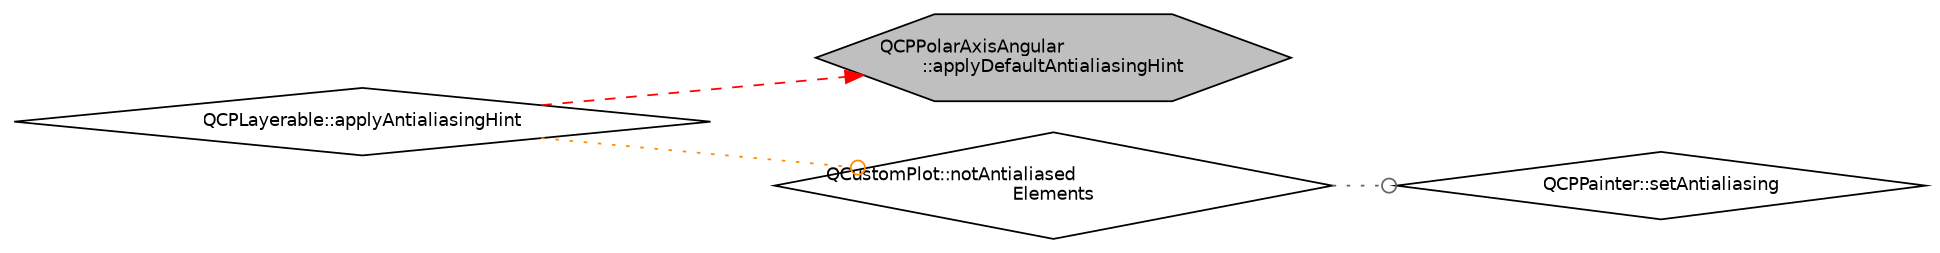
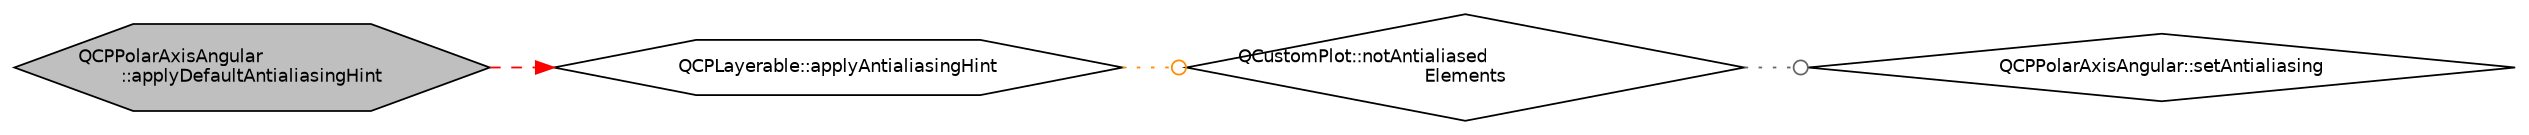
(693, 91) -> (513, 68)
(362, 122) -> (838, 68)
(1661, 186) -> (2162, 68)
